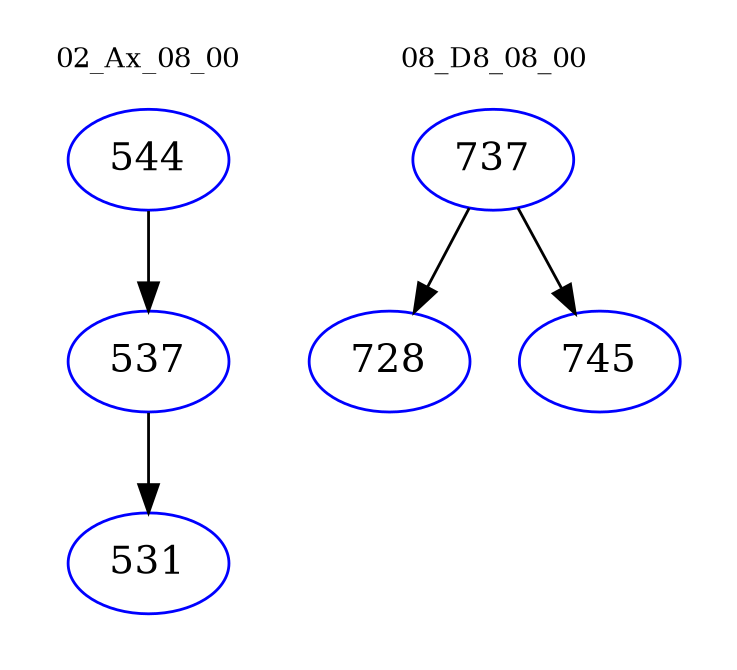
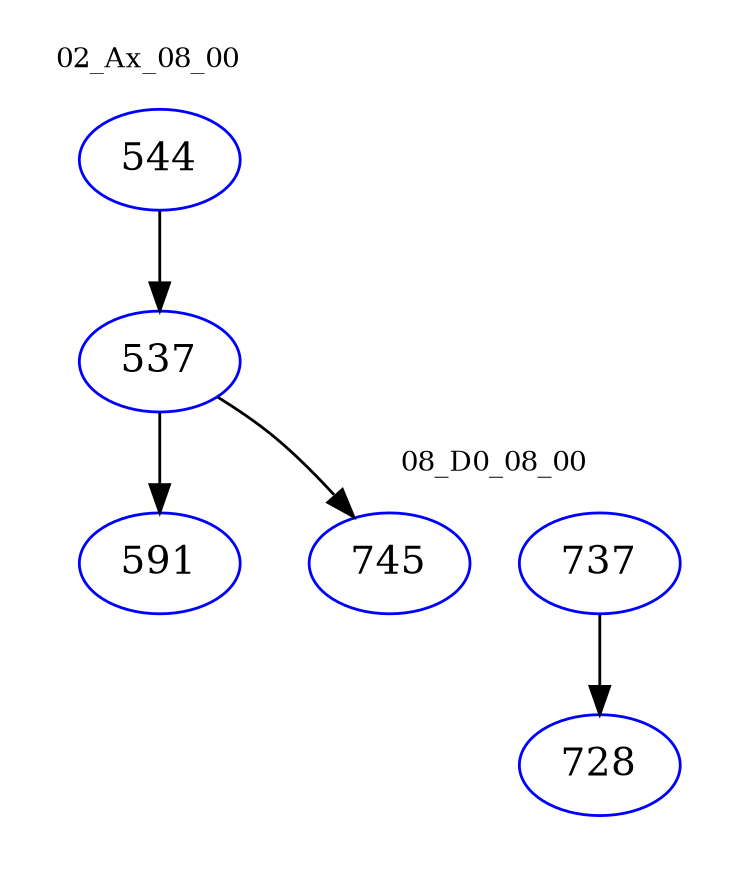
(495, 60) -> (495, 464)
(540, 248) -> (305, 465)
(149, 563) -> (160, 563)
